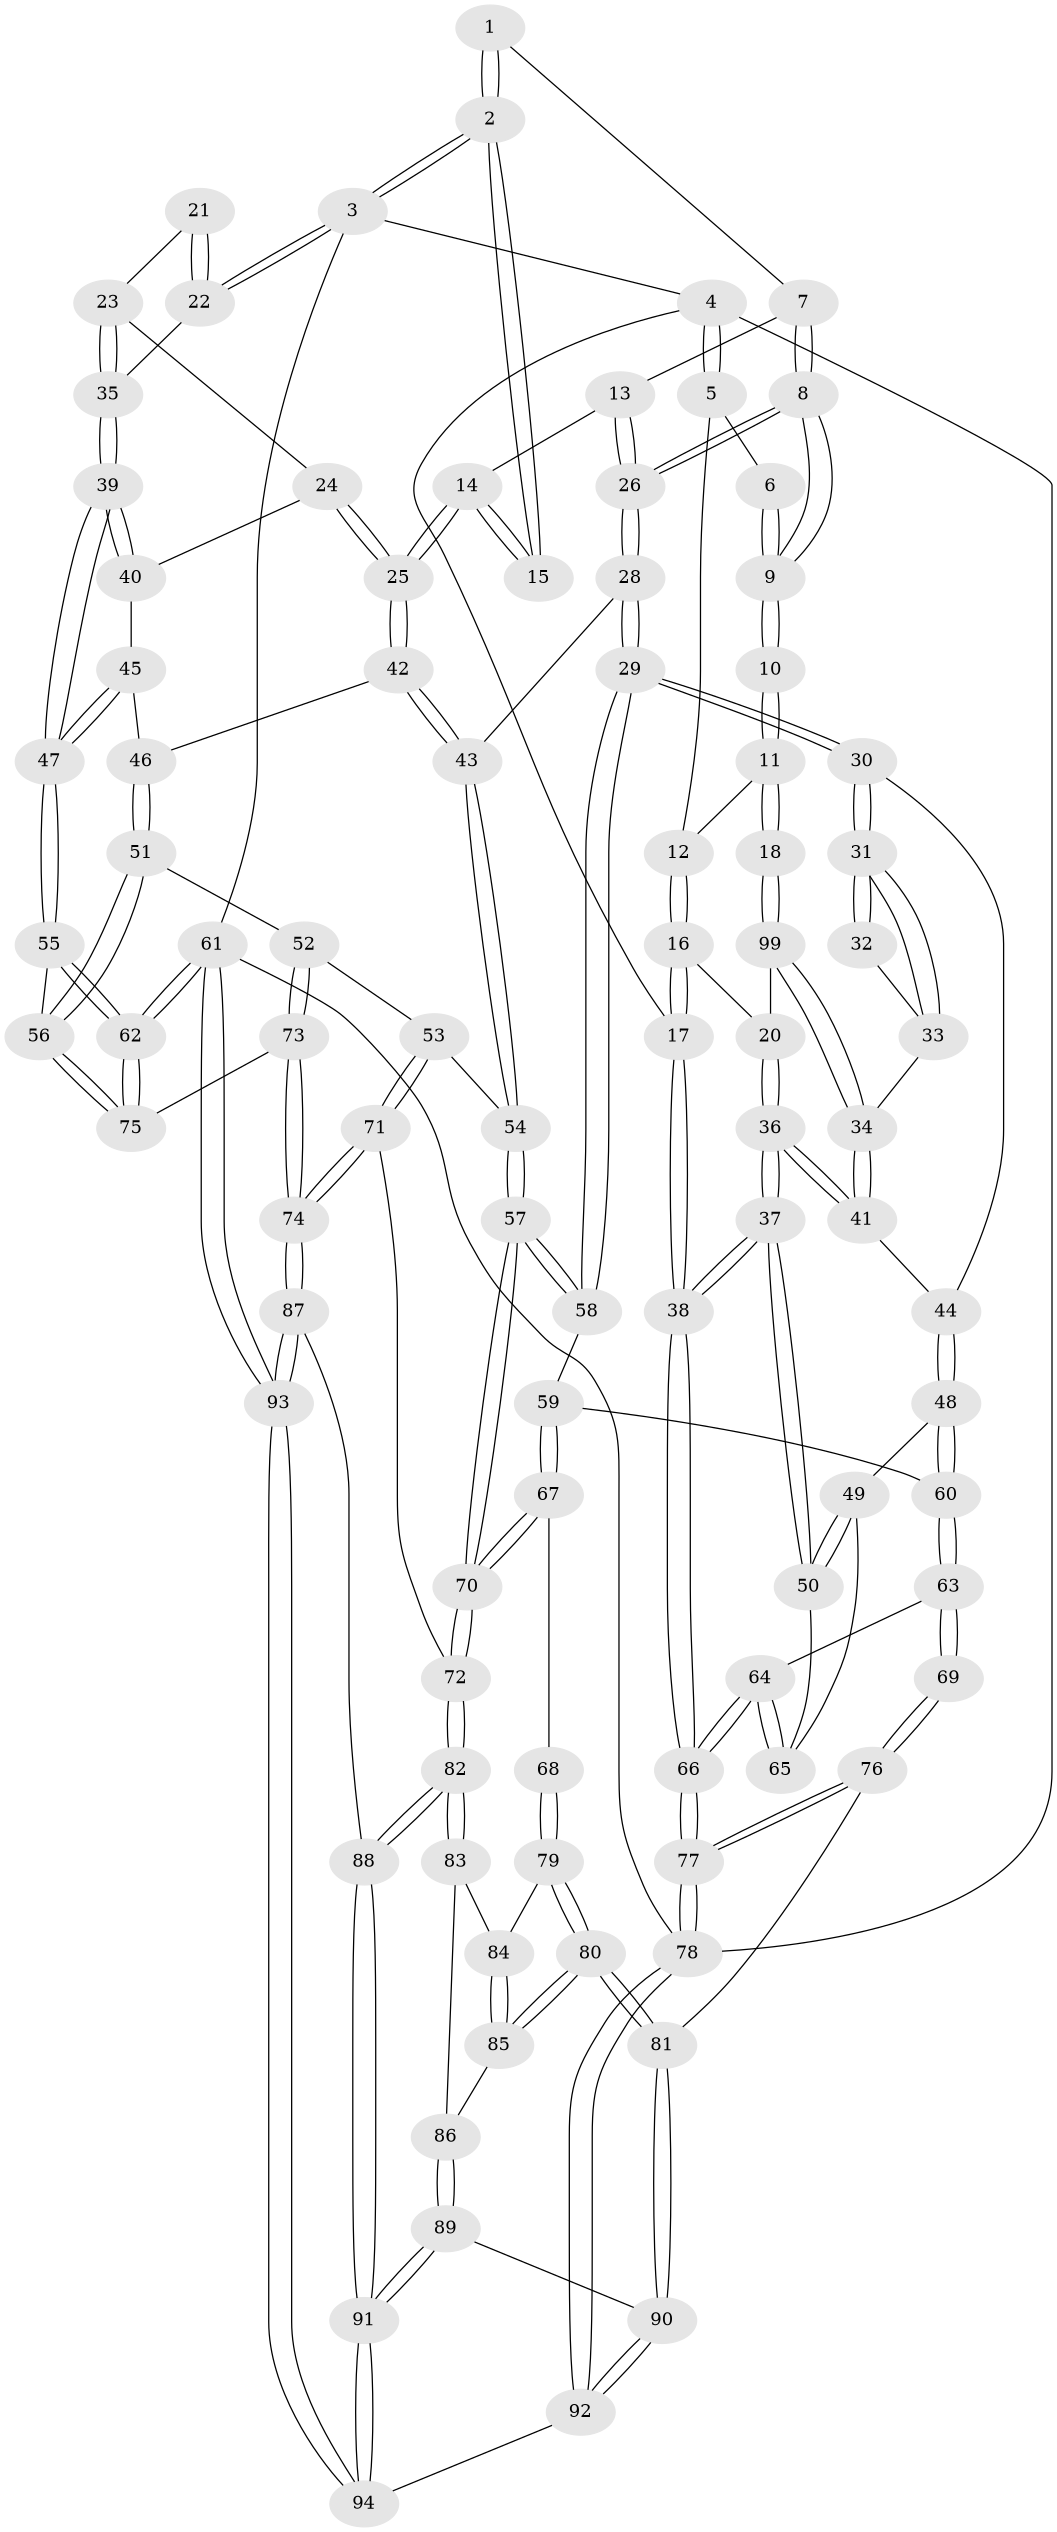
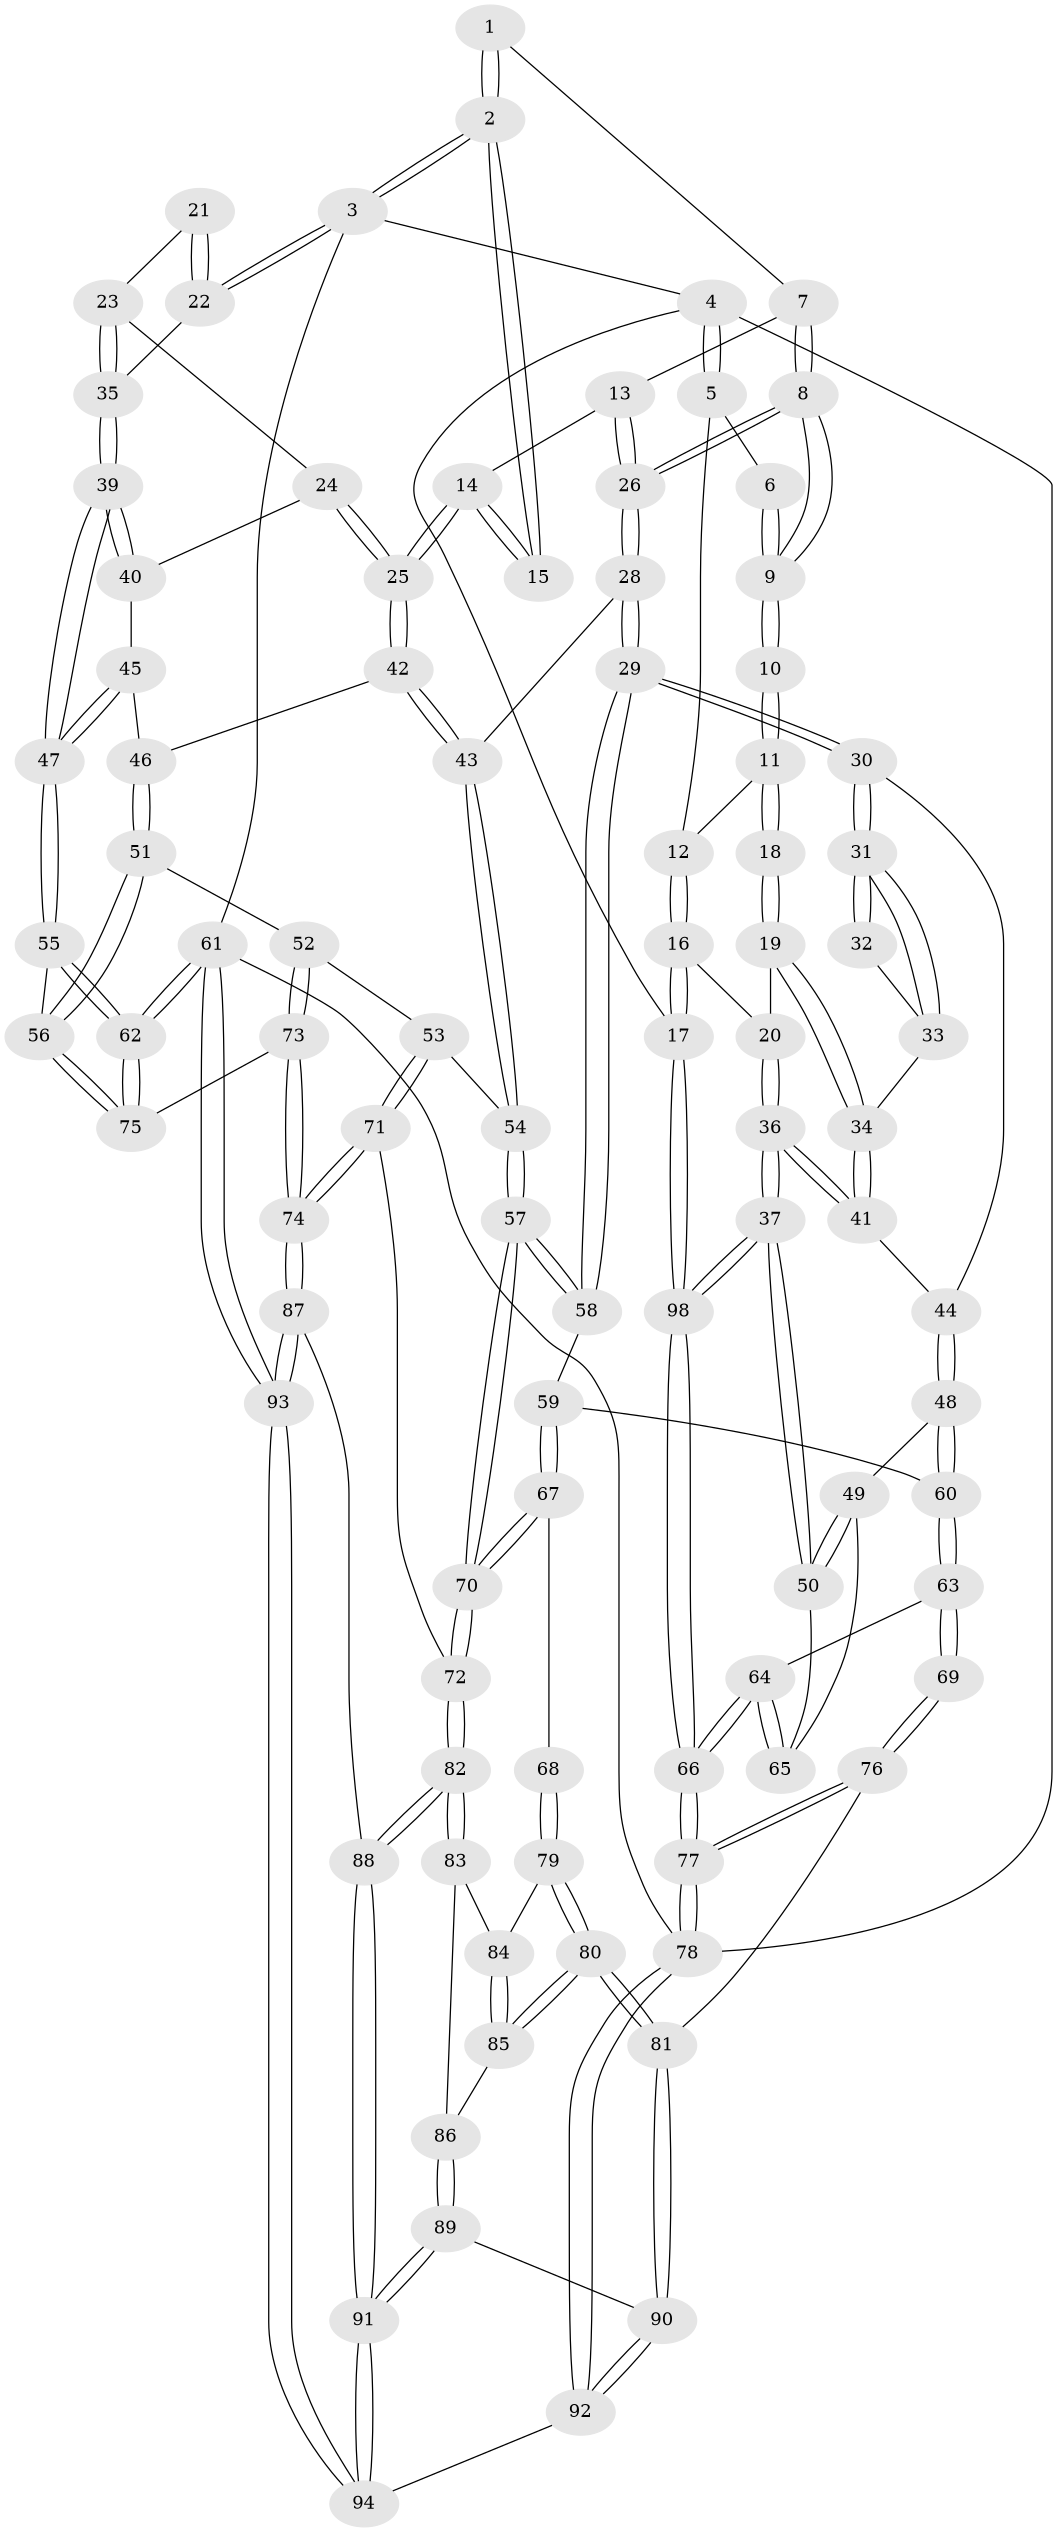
(771, 945) -> (771, 945)
(679, 1312) -> (679, 1312)
